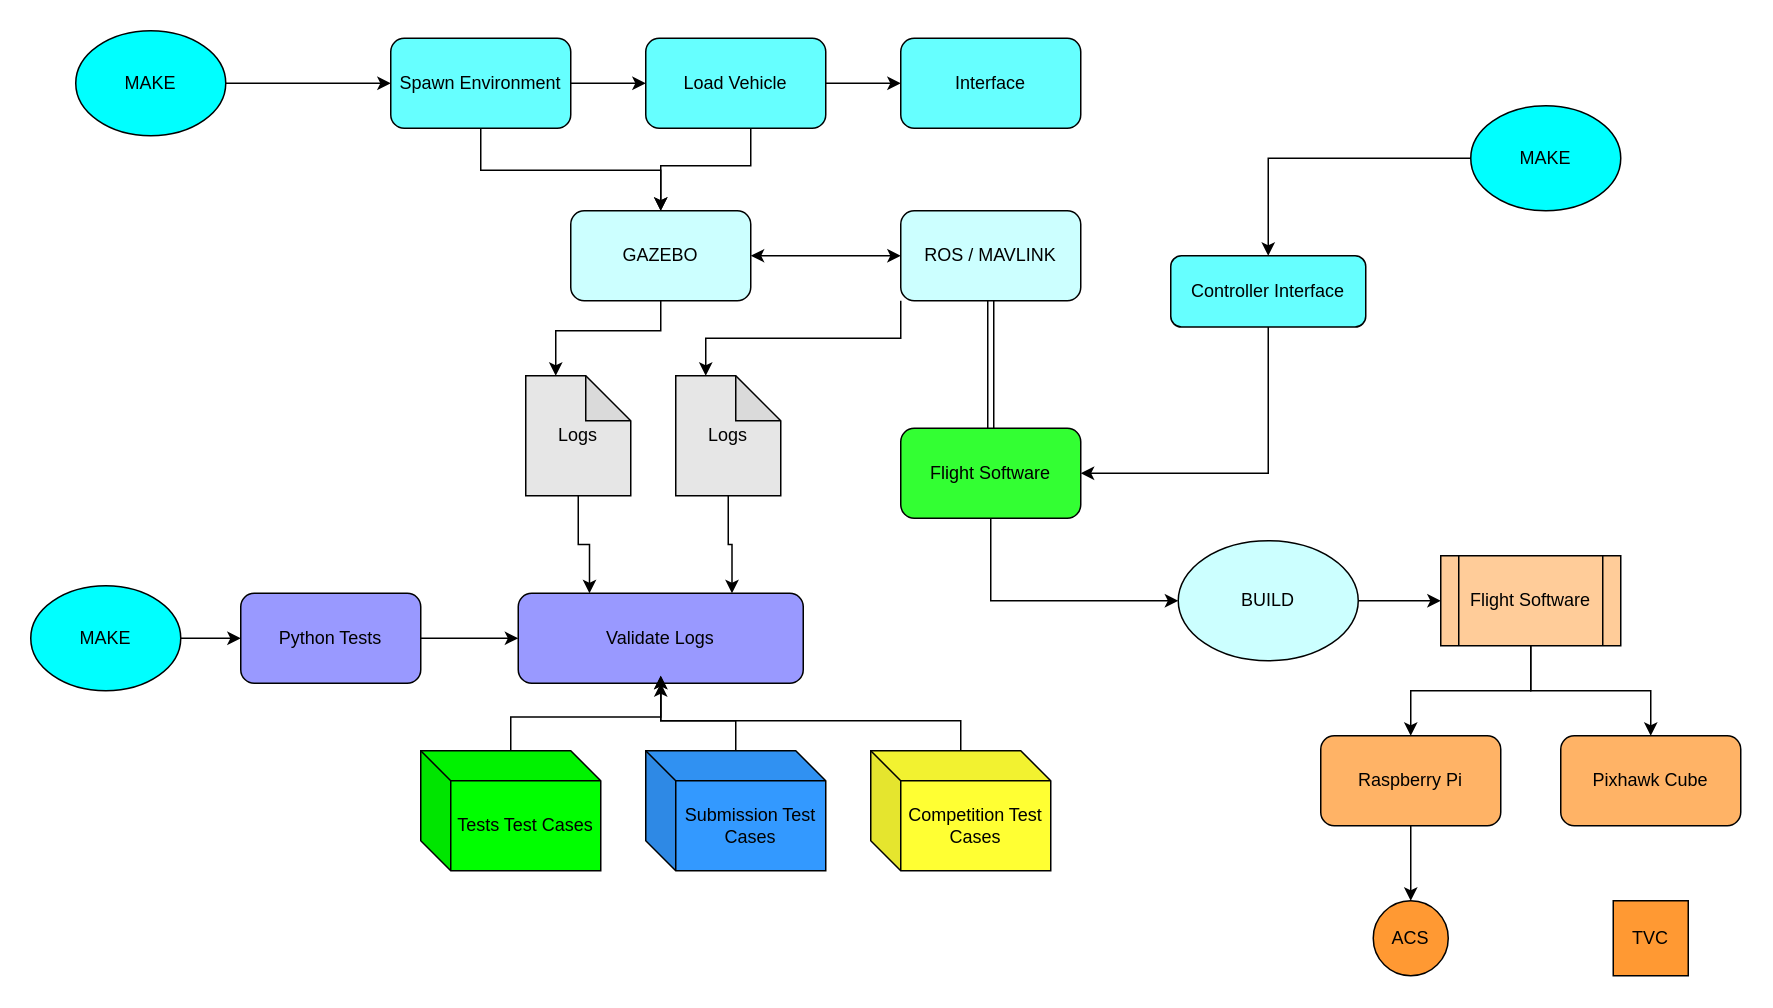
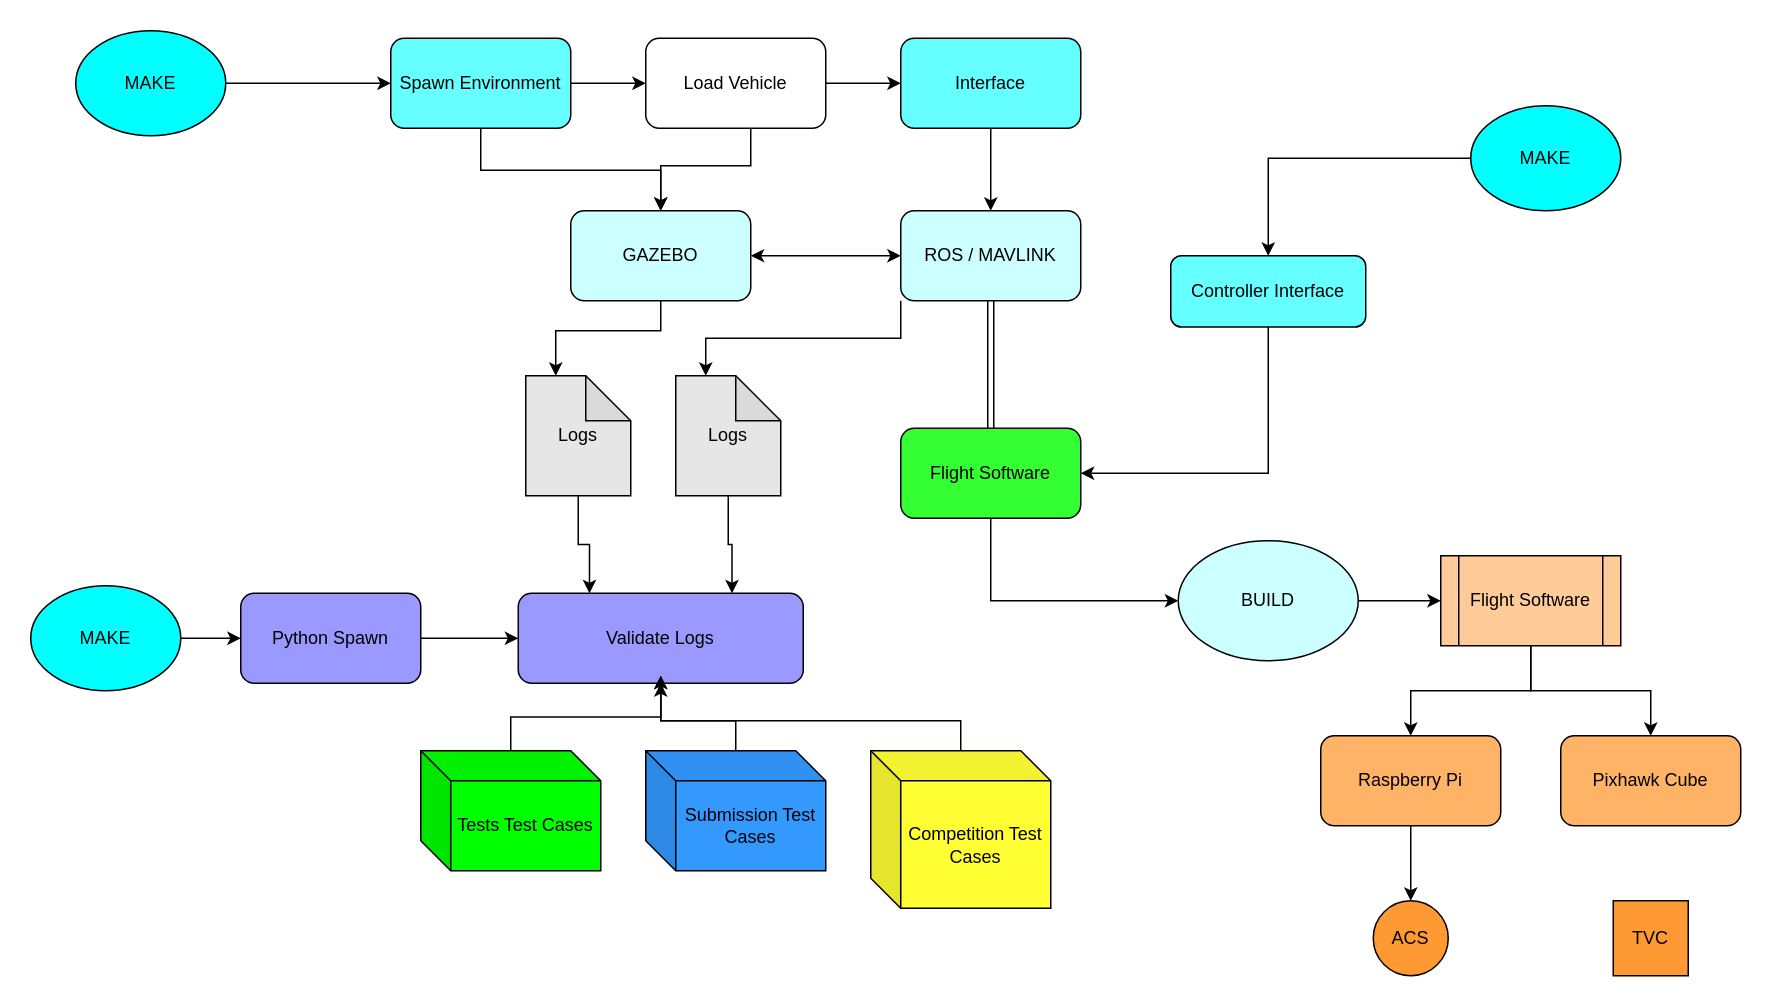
(736, 83) -> (736, 83)
none -> (991, 165)
(331, 638) -> (331, 638)
(961, 811) -> (961, 830)
